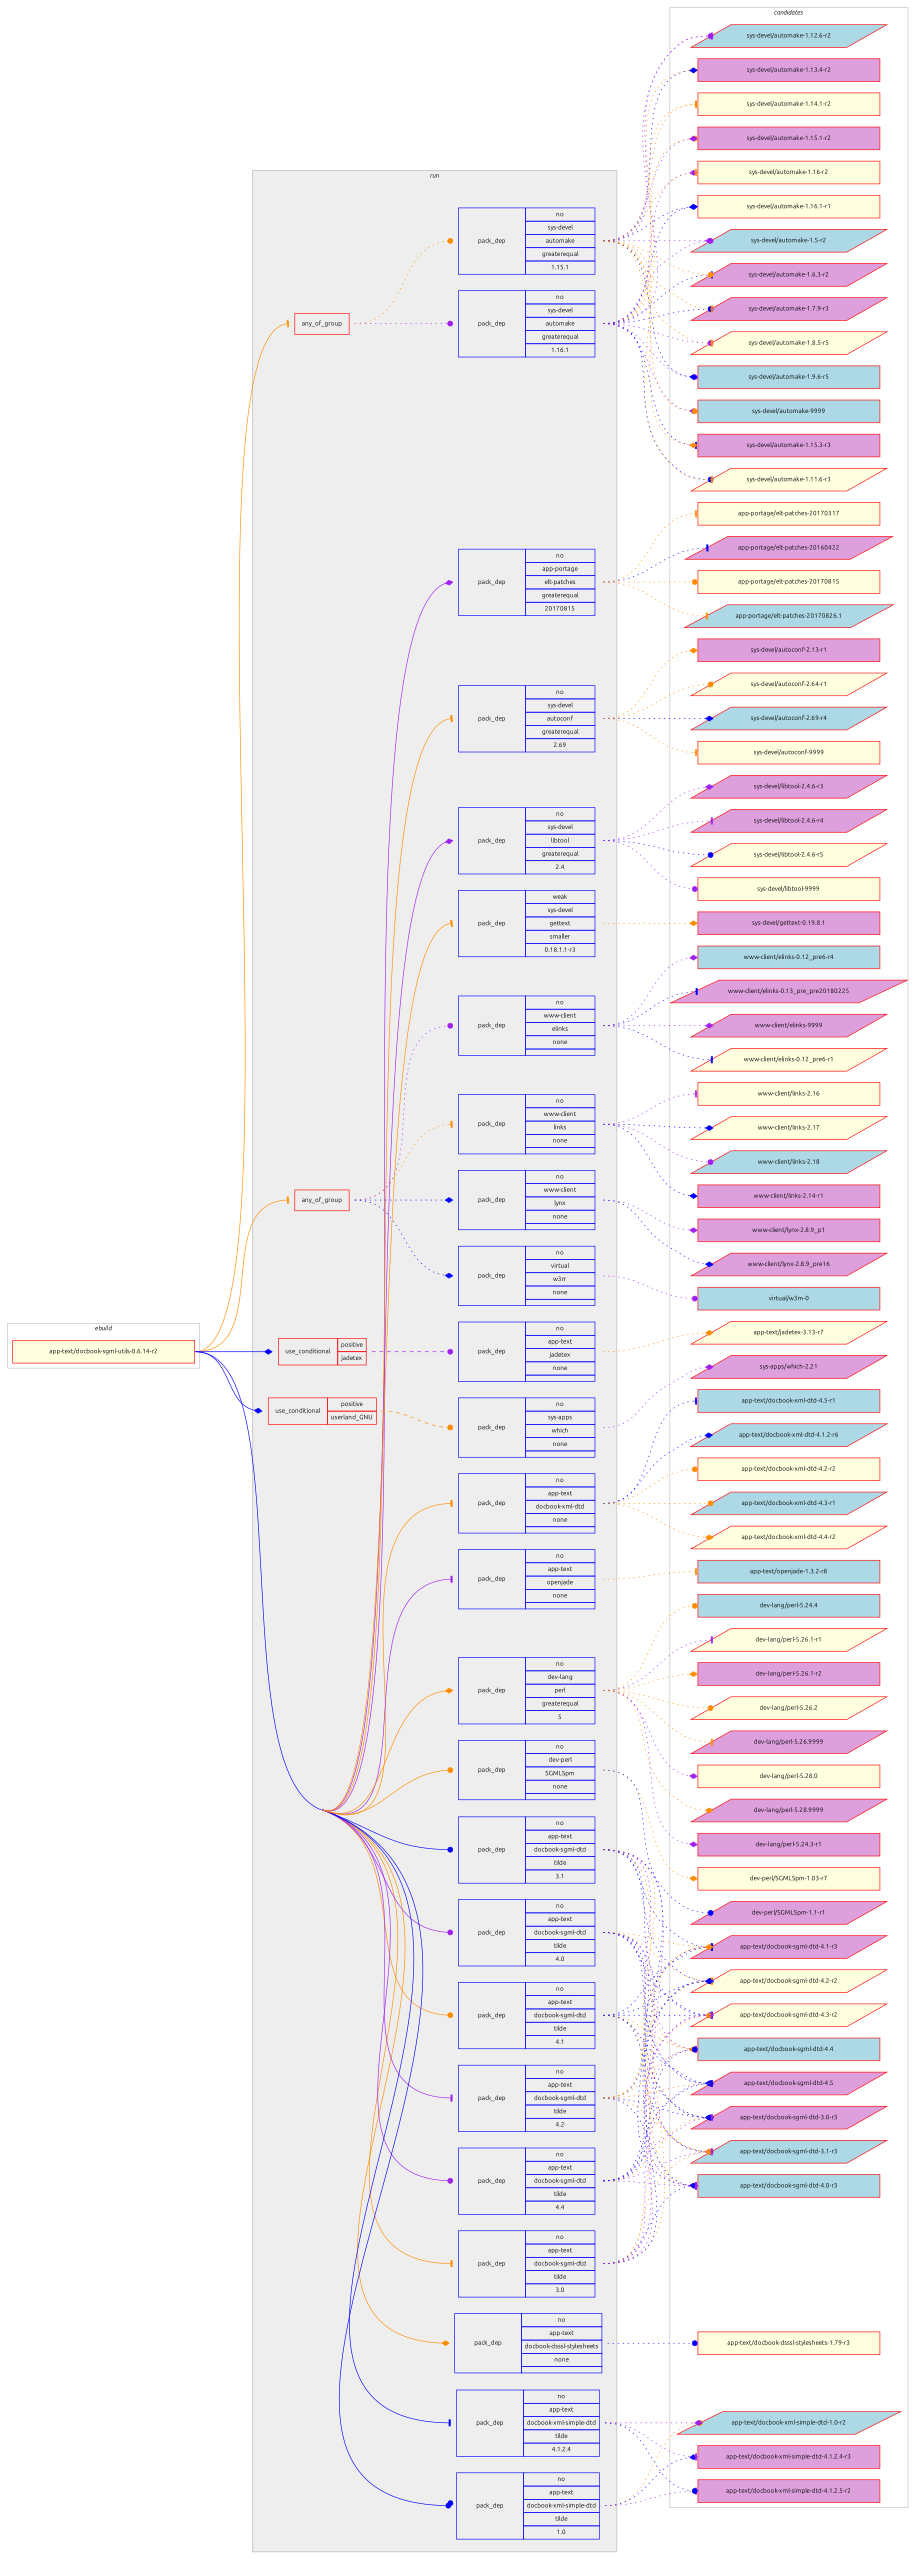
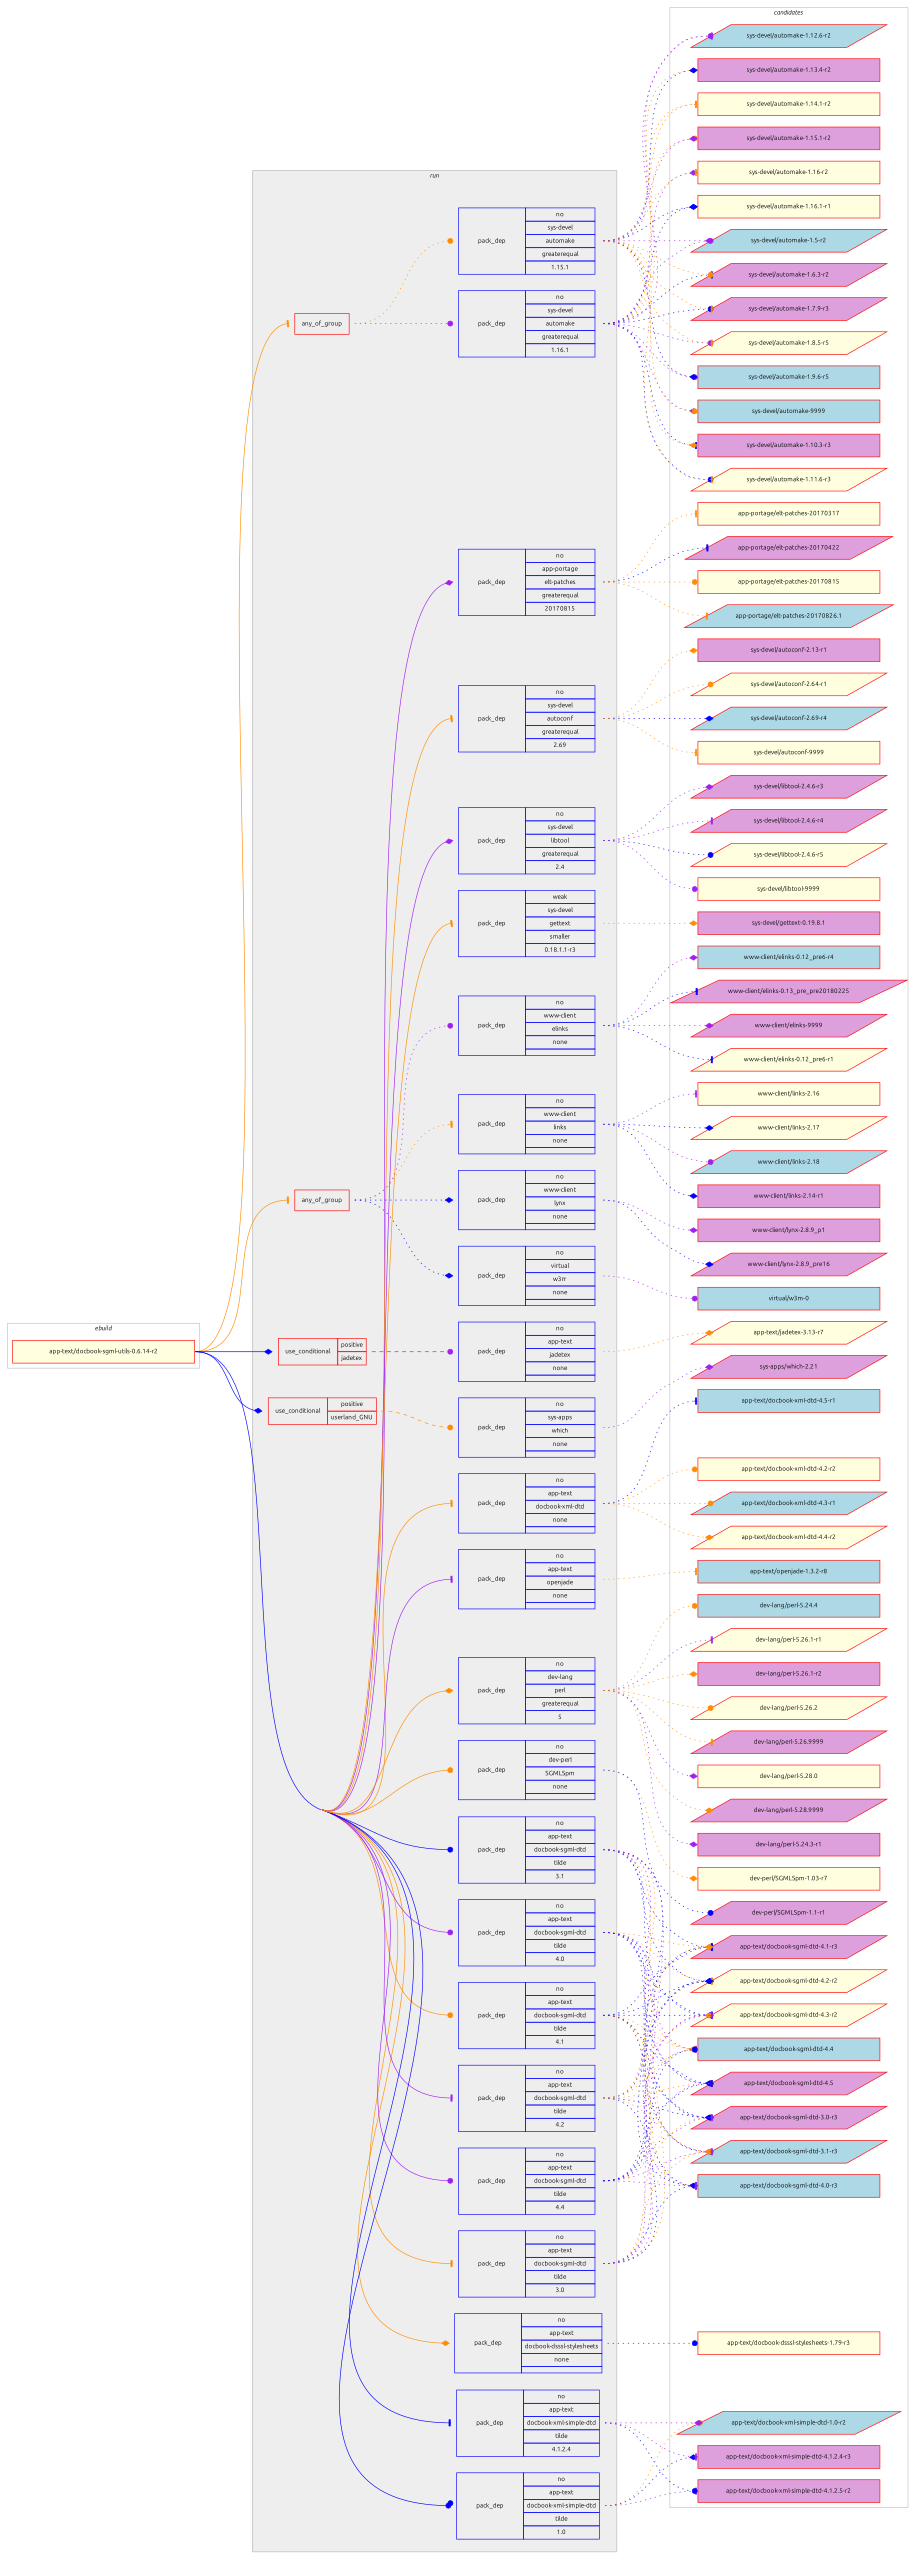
(789, 446) -> (789, 446)
(789, 548) -> (789, 548)
(789, 1435) -> none
